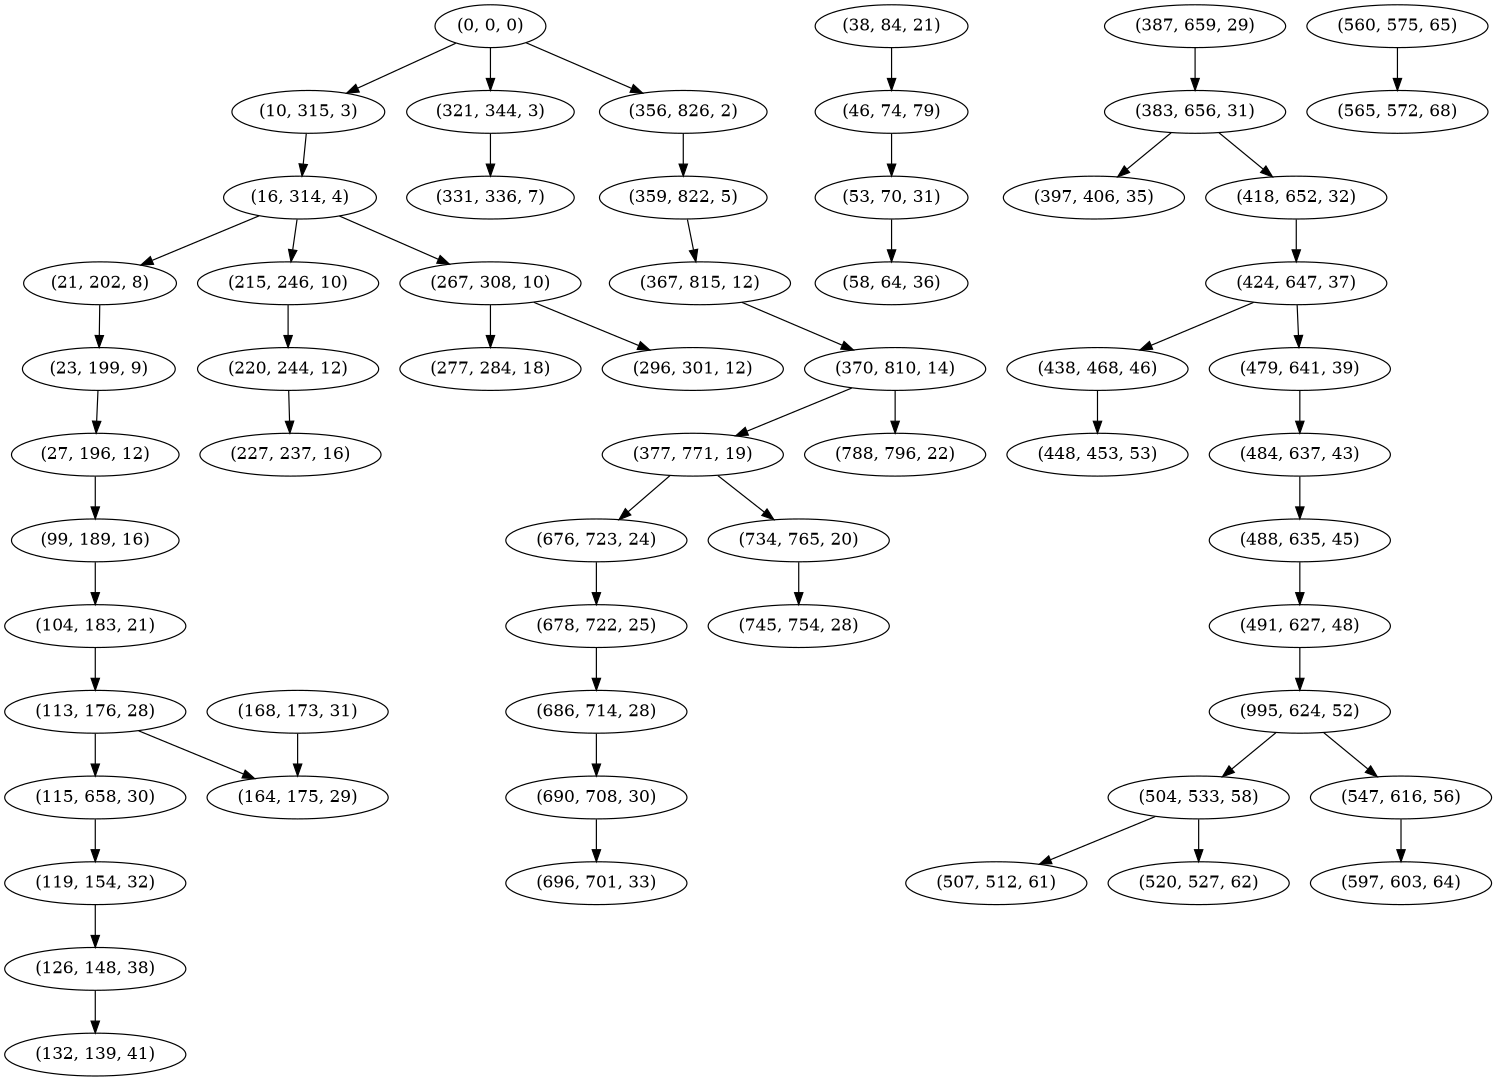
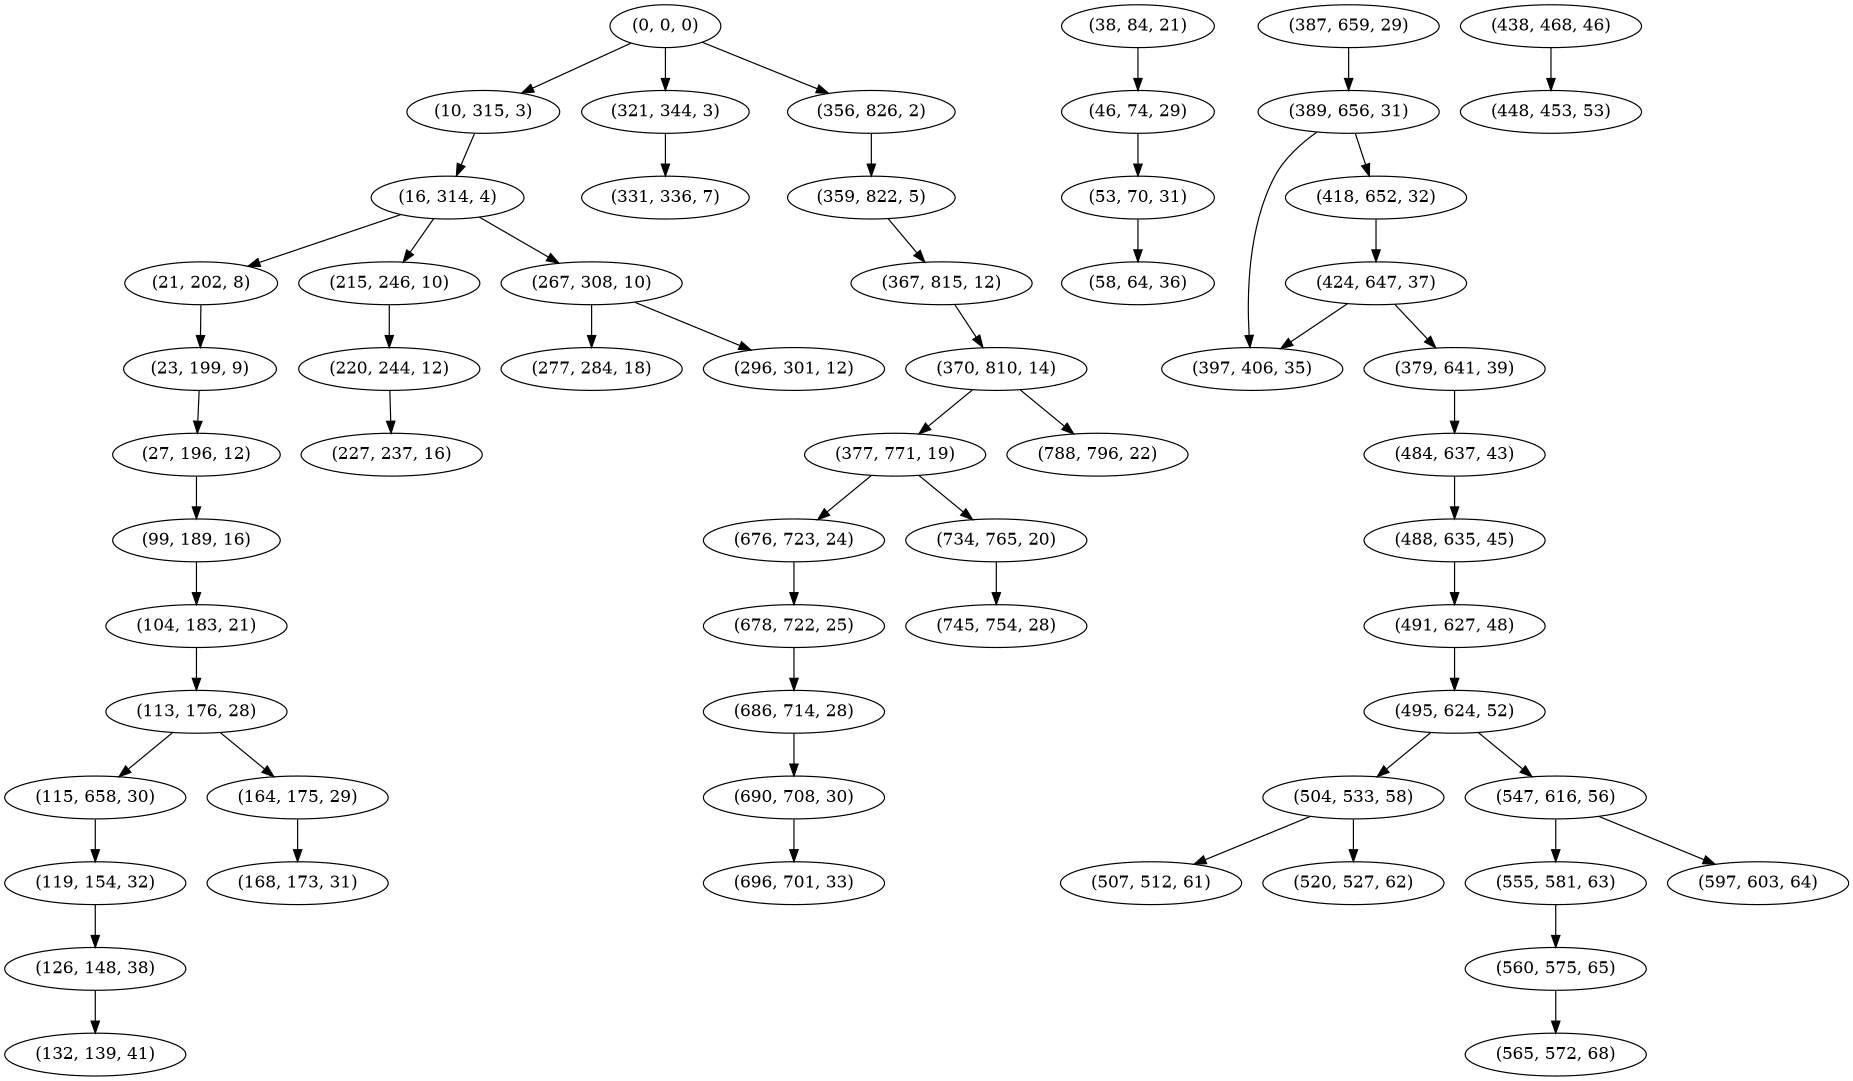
(892, 112) -> (1138, 112)
(1195, 112) -> (1349, 112)
(1202, 324) -> (1319, 323)
(1300, 369) -> (1455, 369)
(1300, 712) -> (1455, 712)
(298, 749) -> (298, 834)
none -> (1556, 883)
